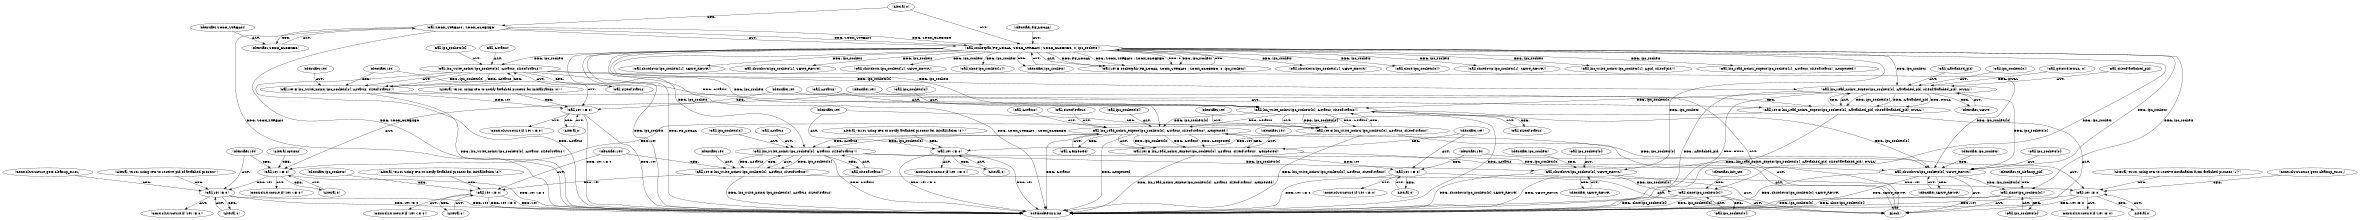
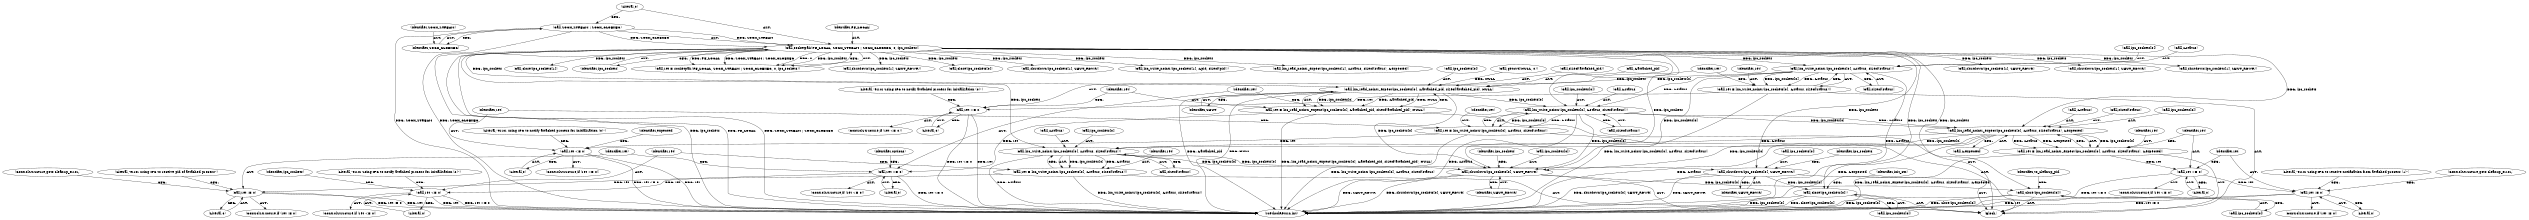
none -> (657, 131)
(287, 152) -> (890, 152)
